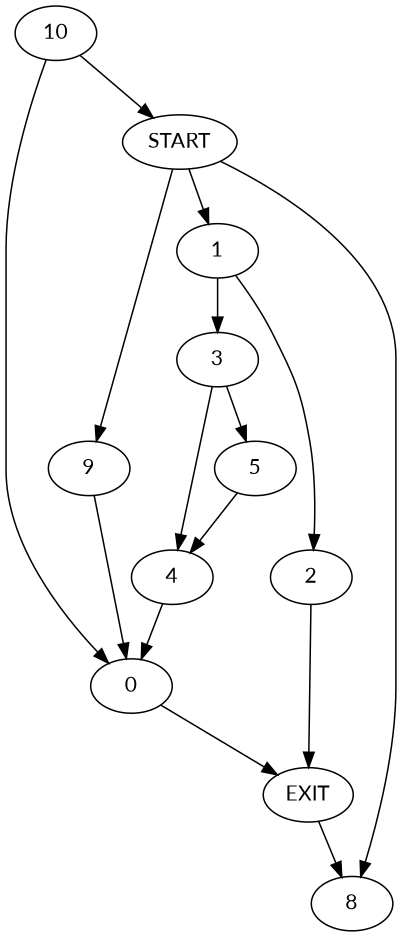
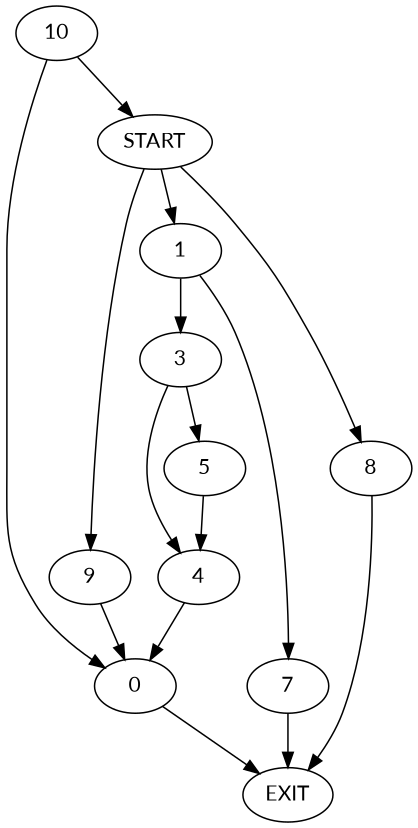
(311, 577) -> (288, 686)
(327, 842) -> (363, 631)
